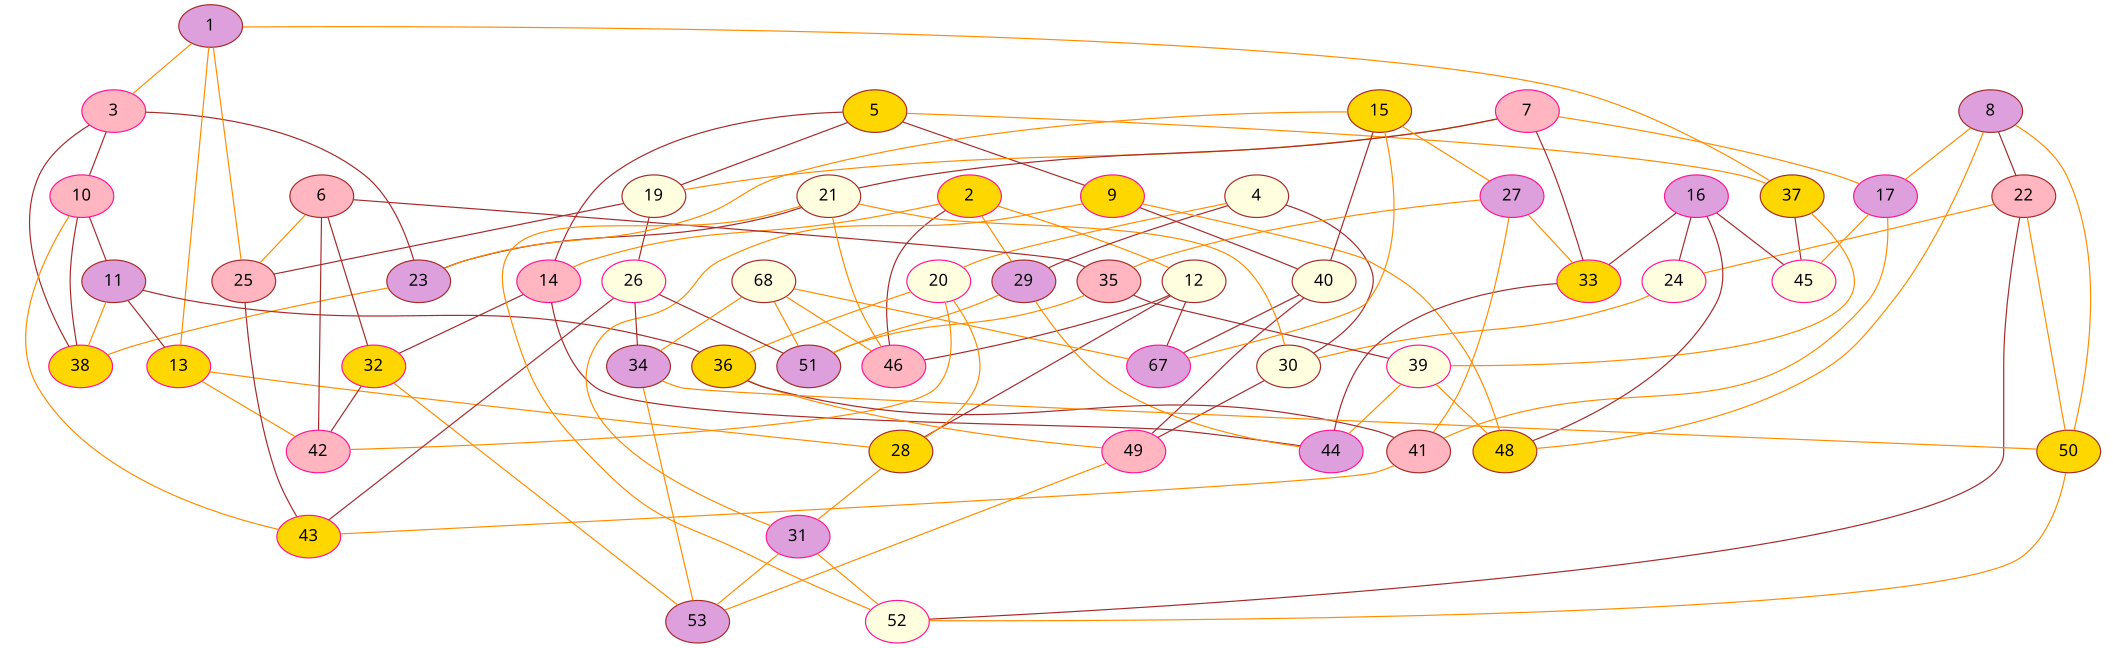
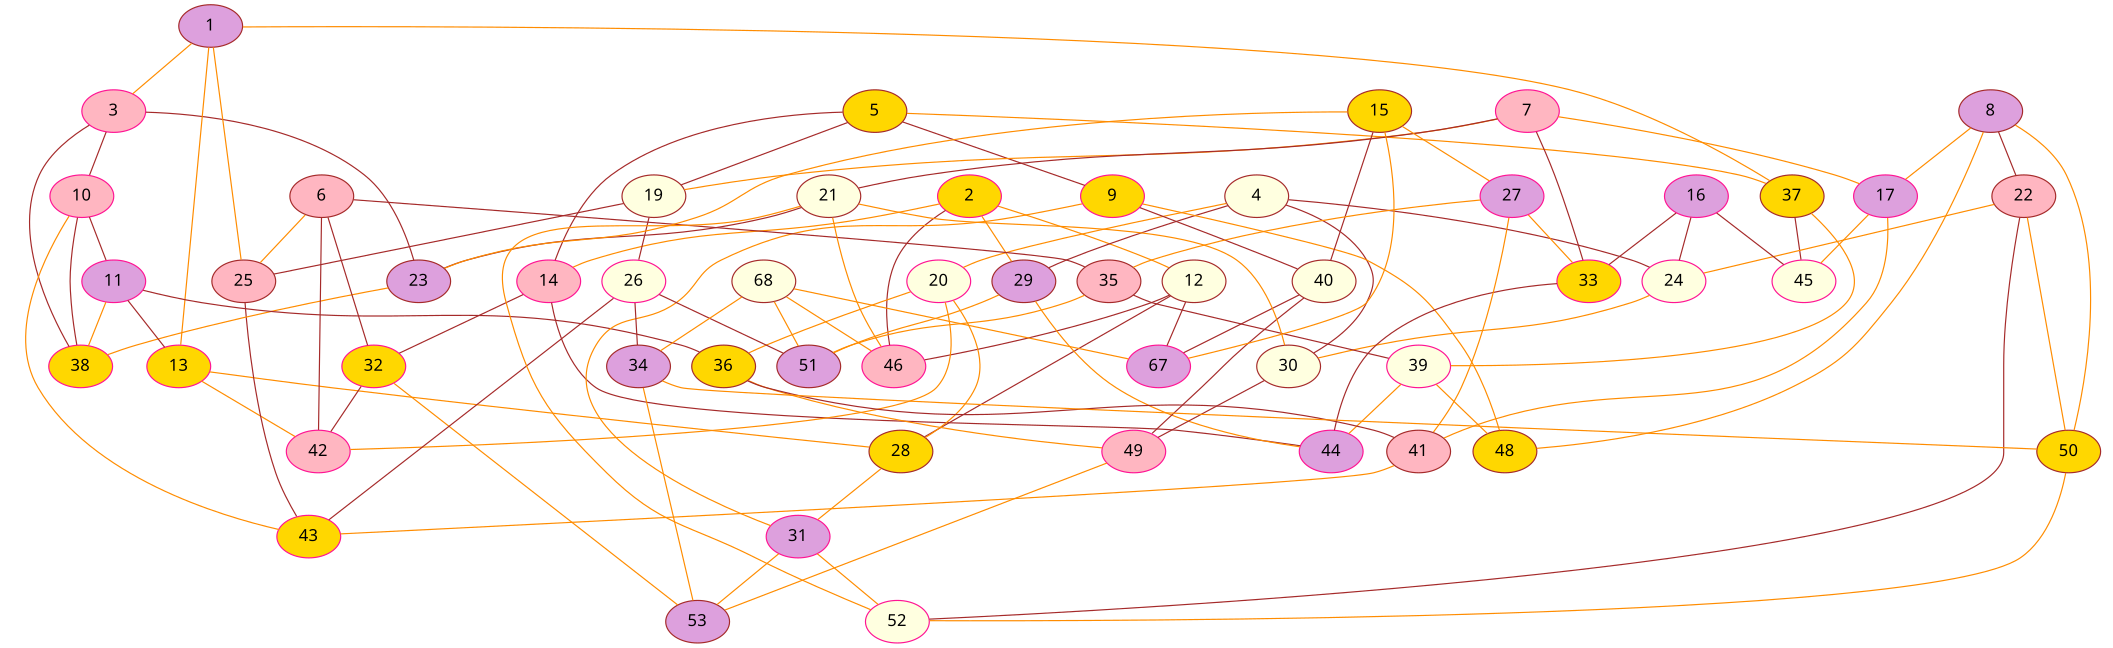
none -> (1471, 223)
(114, 281) -> (114, 281)
(1666, 364) -> none
